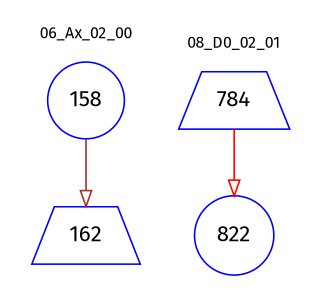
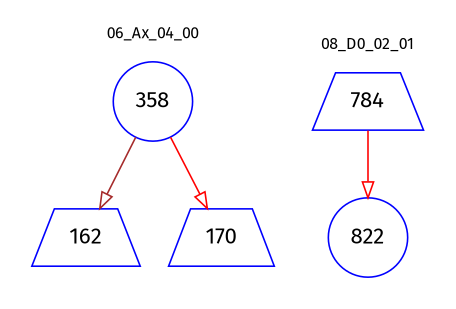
(86, 34) -> (153, 34)
(86, 100) -> (153, 101)
none -> (221, 238)
